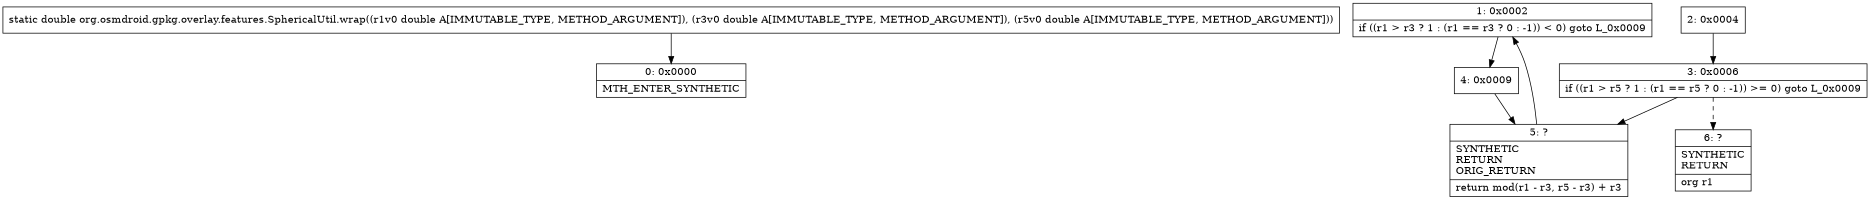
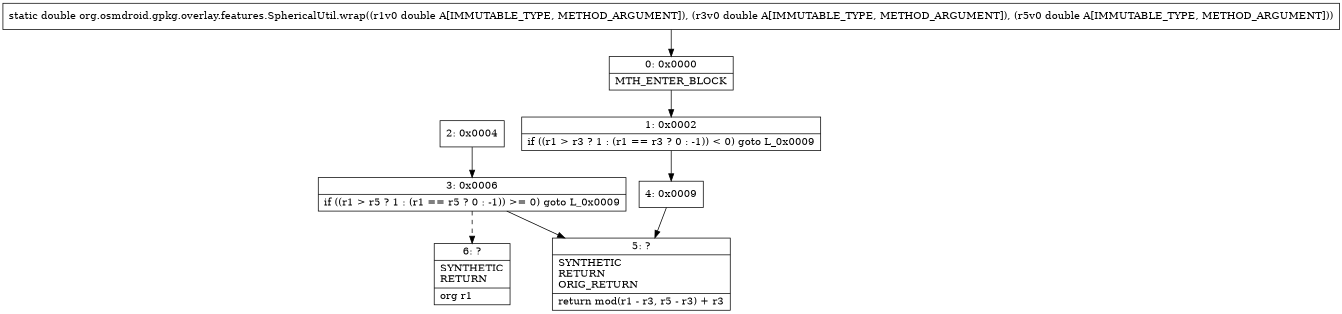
(1530, 83) -> (671, 100)
(671, 89) -> (671, 81)
